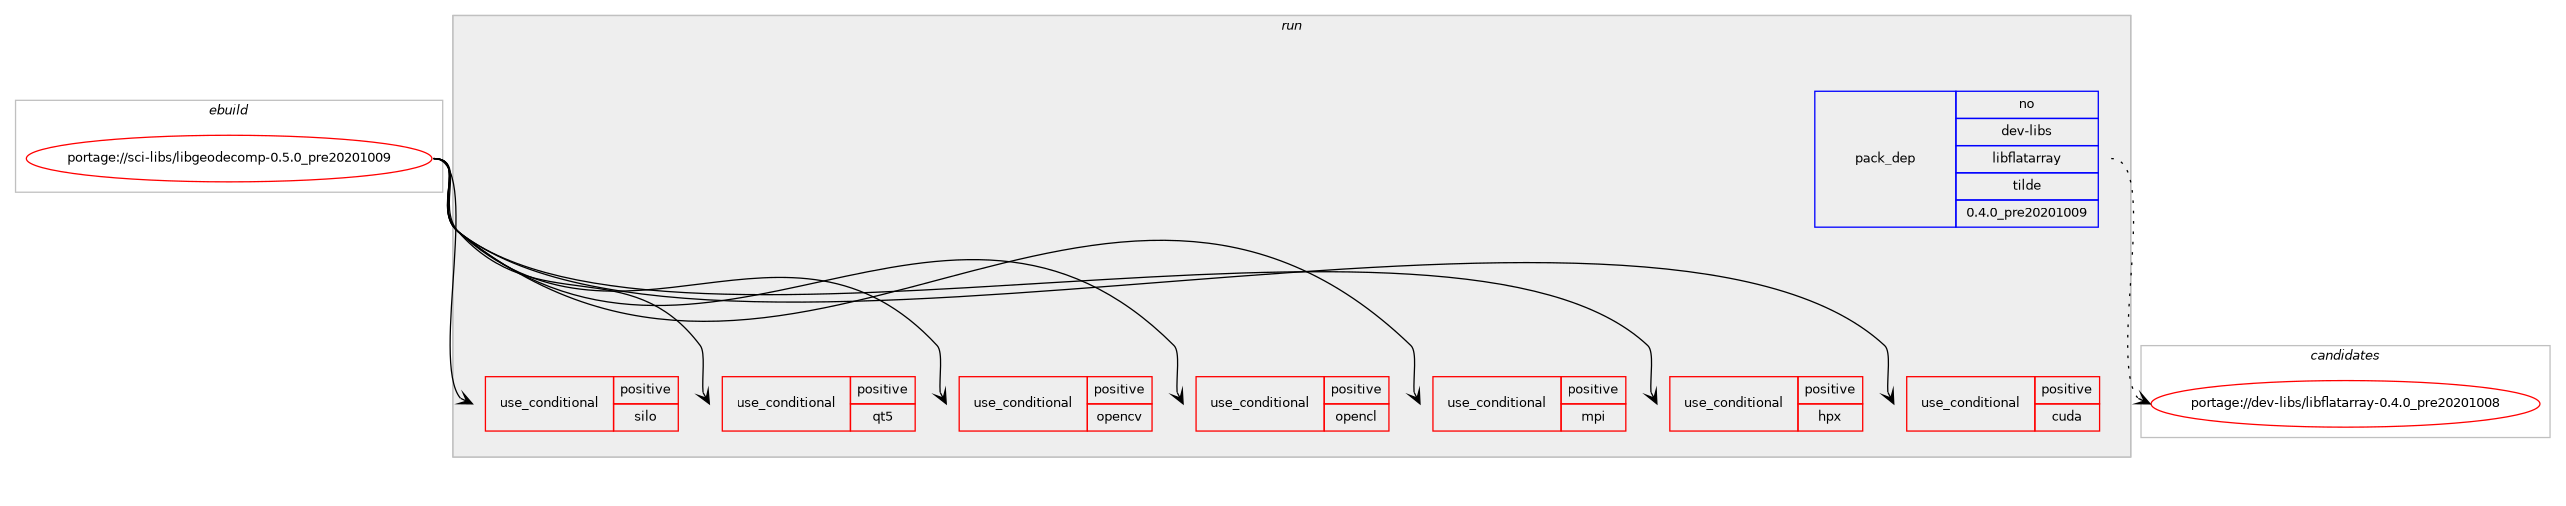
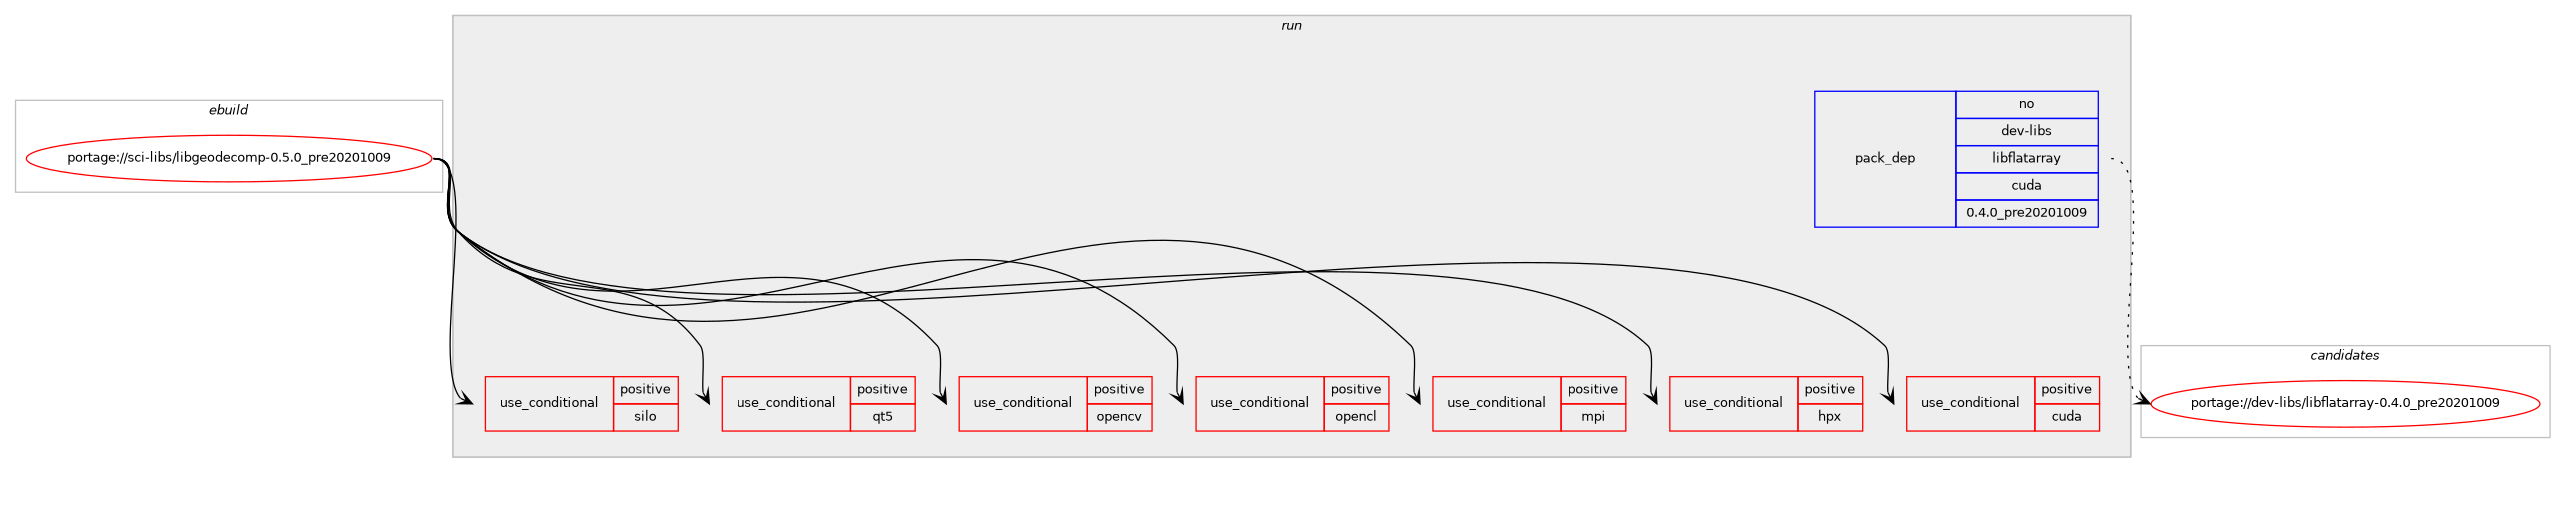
(2027, 186) -> (2027, 186)
(2346, 404) -> (2346, 404)
